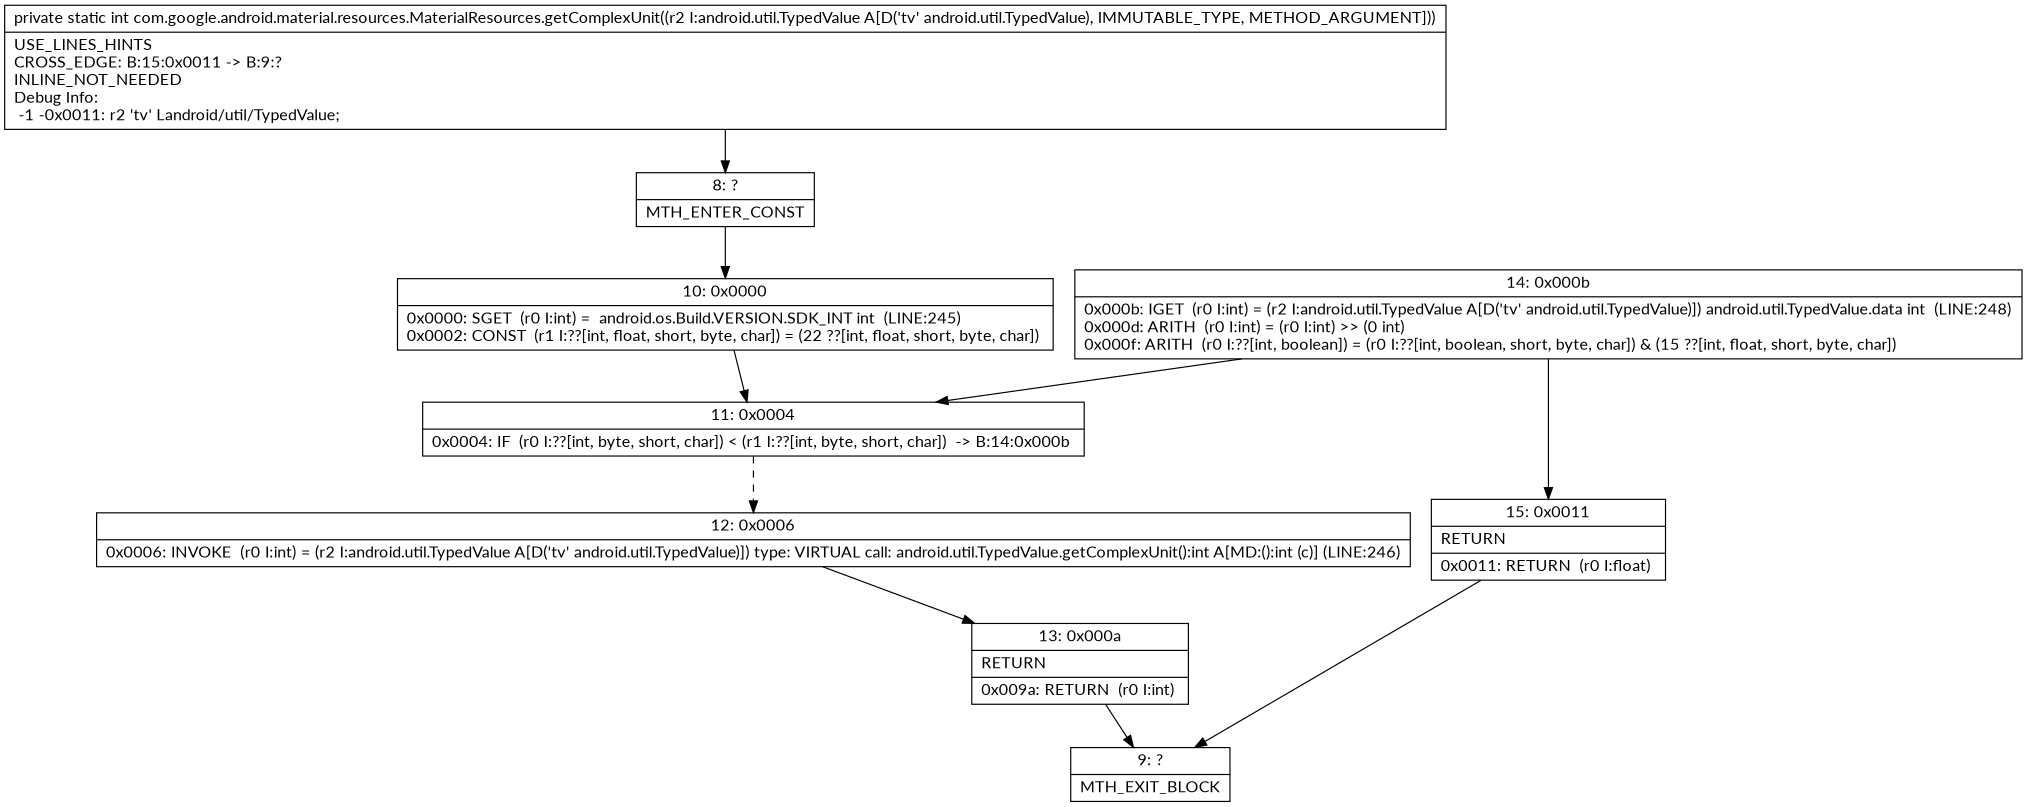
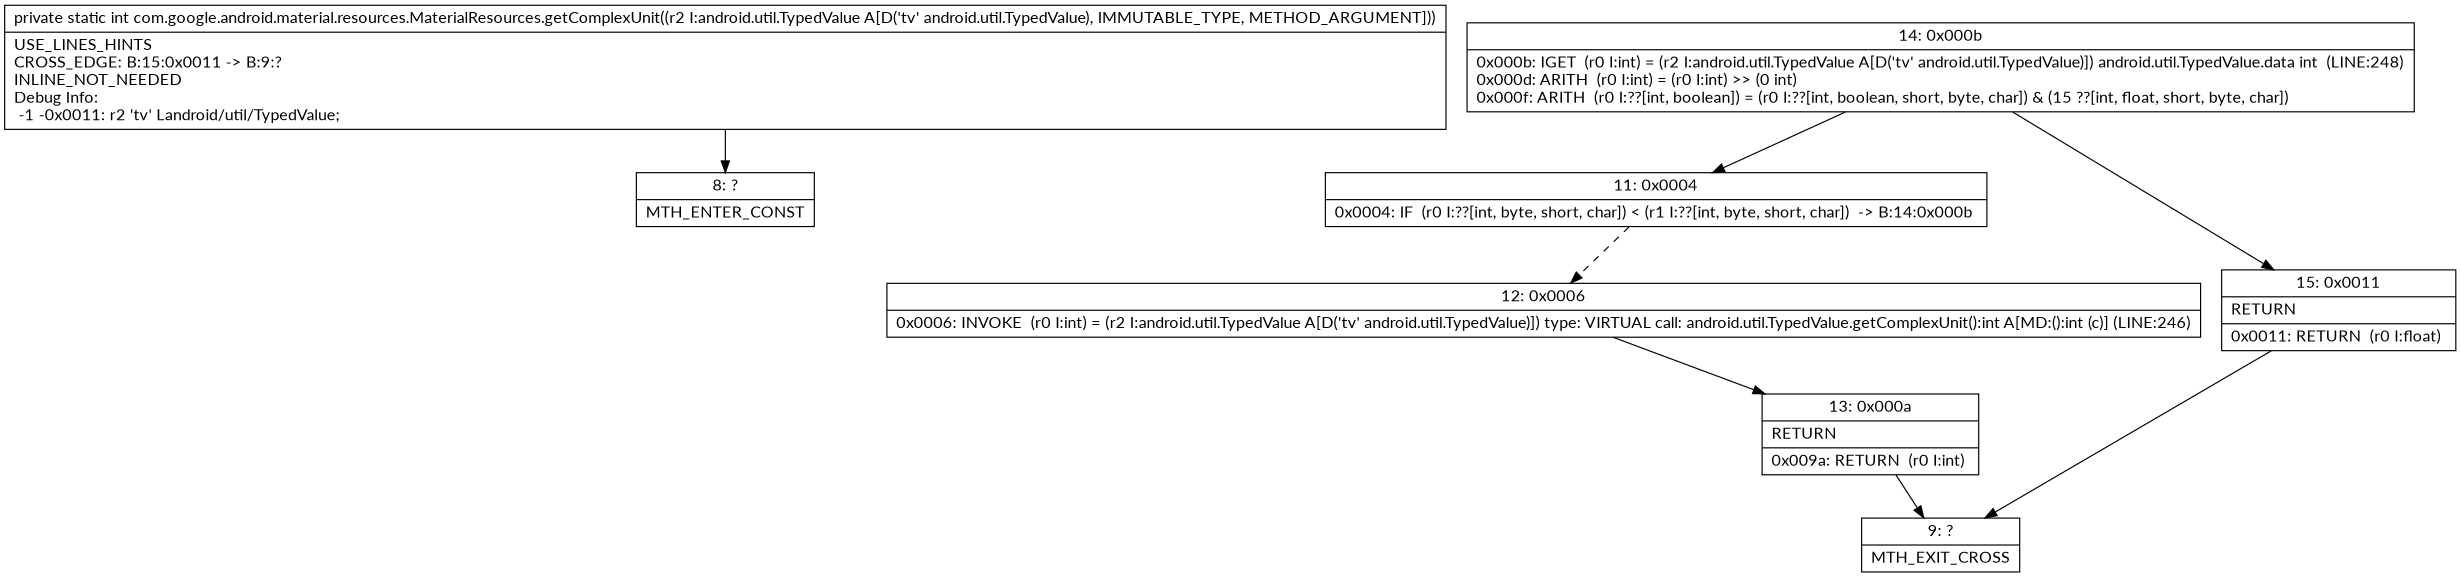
(725, 314) -> none
(1150, 787) -> (1941, 558)
